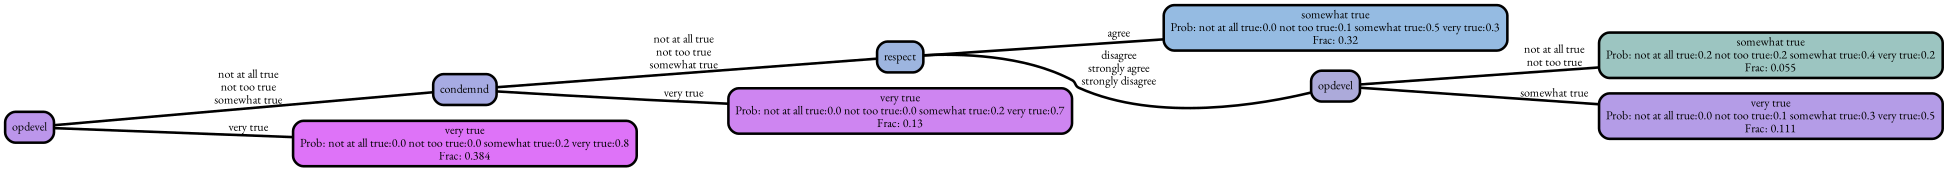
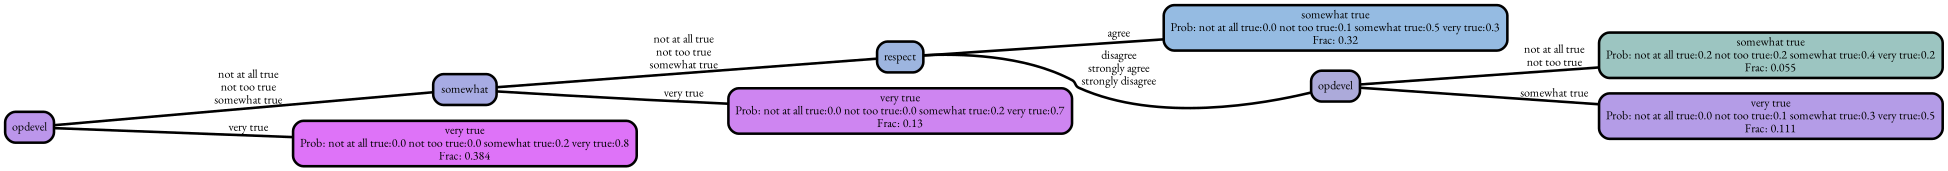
(465, 90) -> (465, 90)
